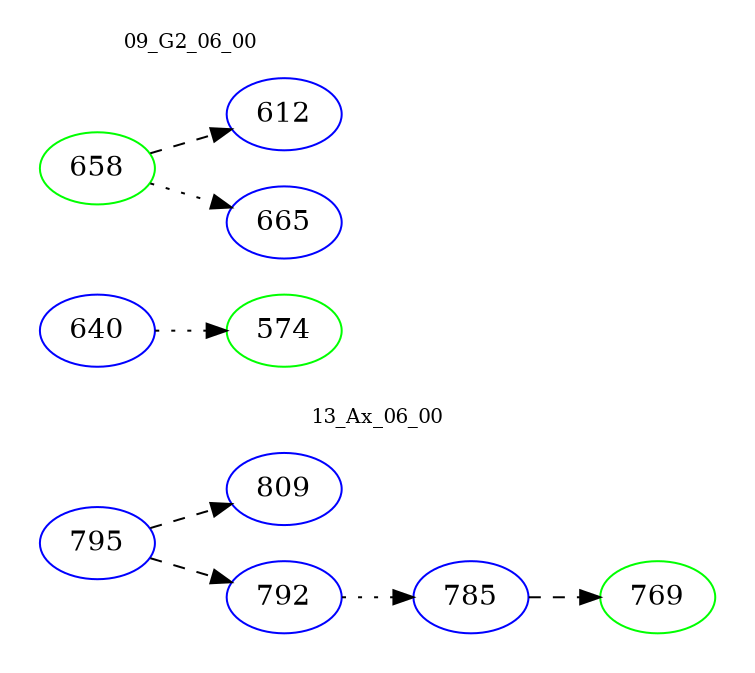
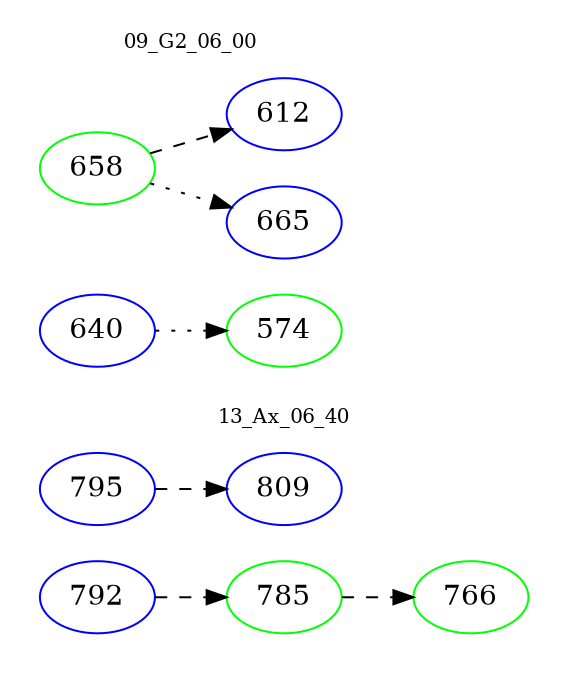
(378, 418) -> (284, 418)
(181, 567) -> none
(368, 597) -> (181, 597)
(471, 597) -> (284, 597)
(658, 597) -> (471, 597)
